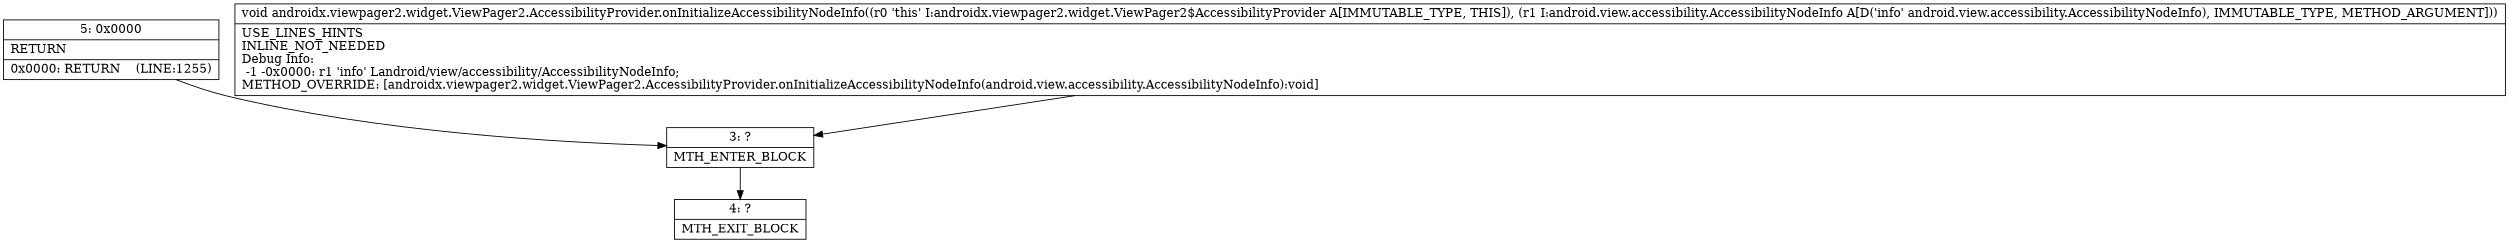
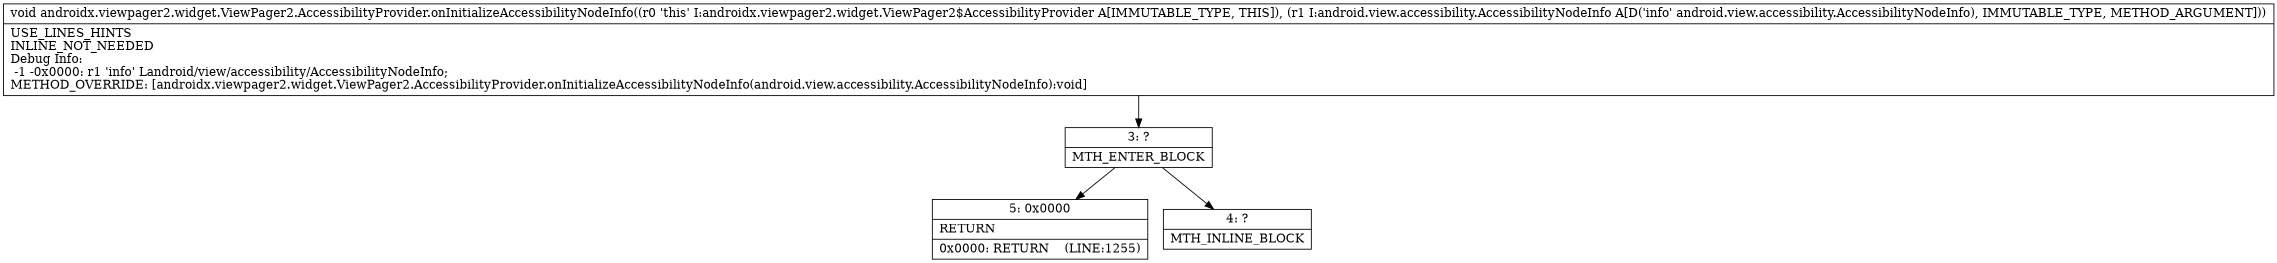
(415, 128) -> (1099, 181)
(740, 229) -> (1237, 239)
